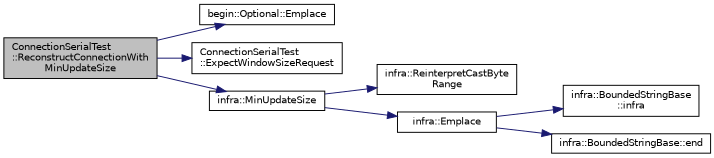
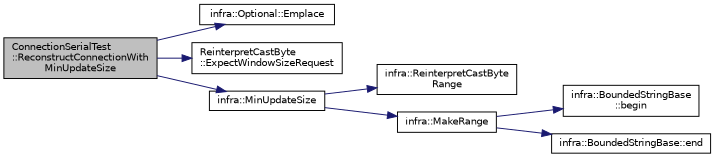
(267, 15) -> (267, 15)
(267, 58) -> (267, 58)
(631, 101) -> (631, 101)
(447, 122) -> (447, 122)
